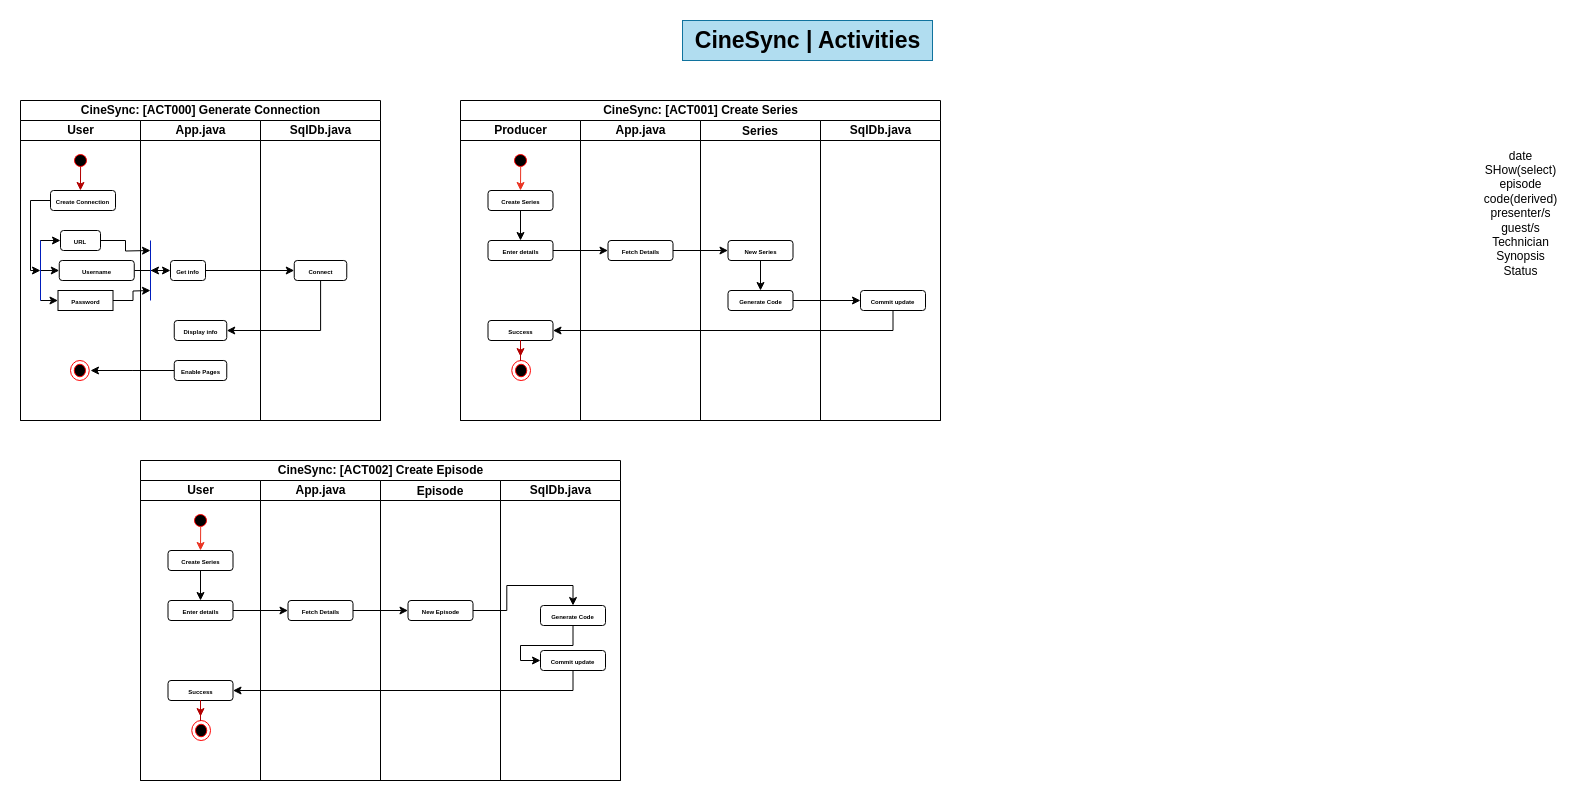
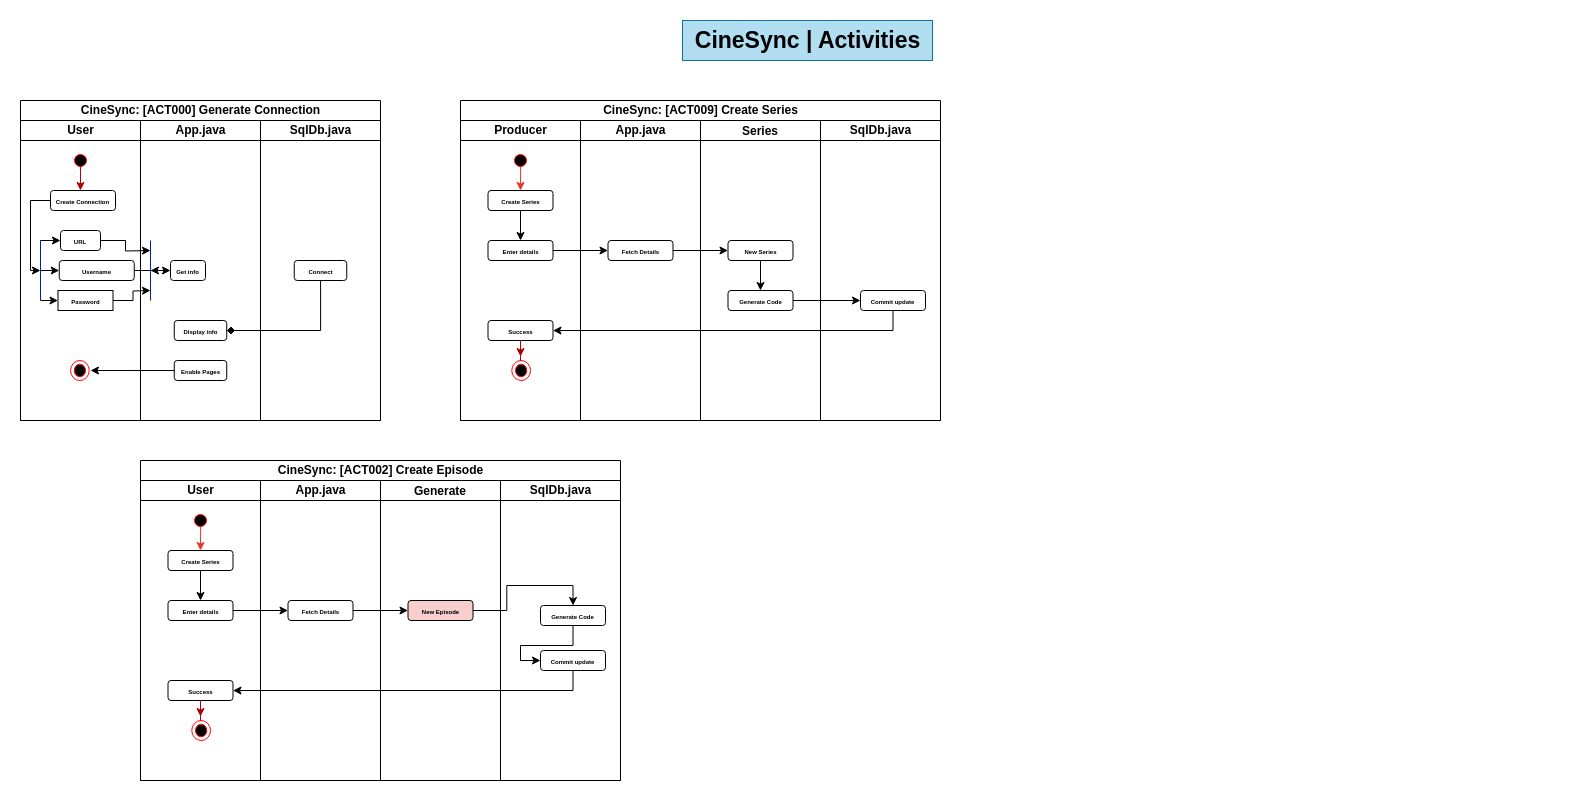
(701, 111) -> (701, 111)
(1521, 221) -> none
(247, 271) -> none
(235, 331) -> (235, 331)
(440, 491) -> (440, 491)
(441, 611) -> (441, 611)
